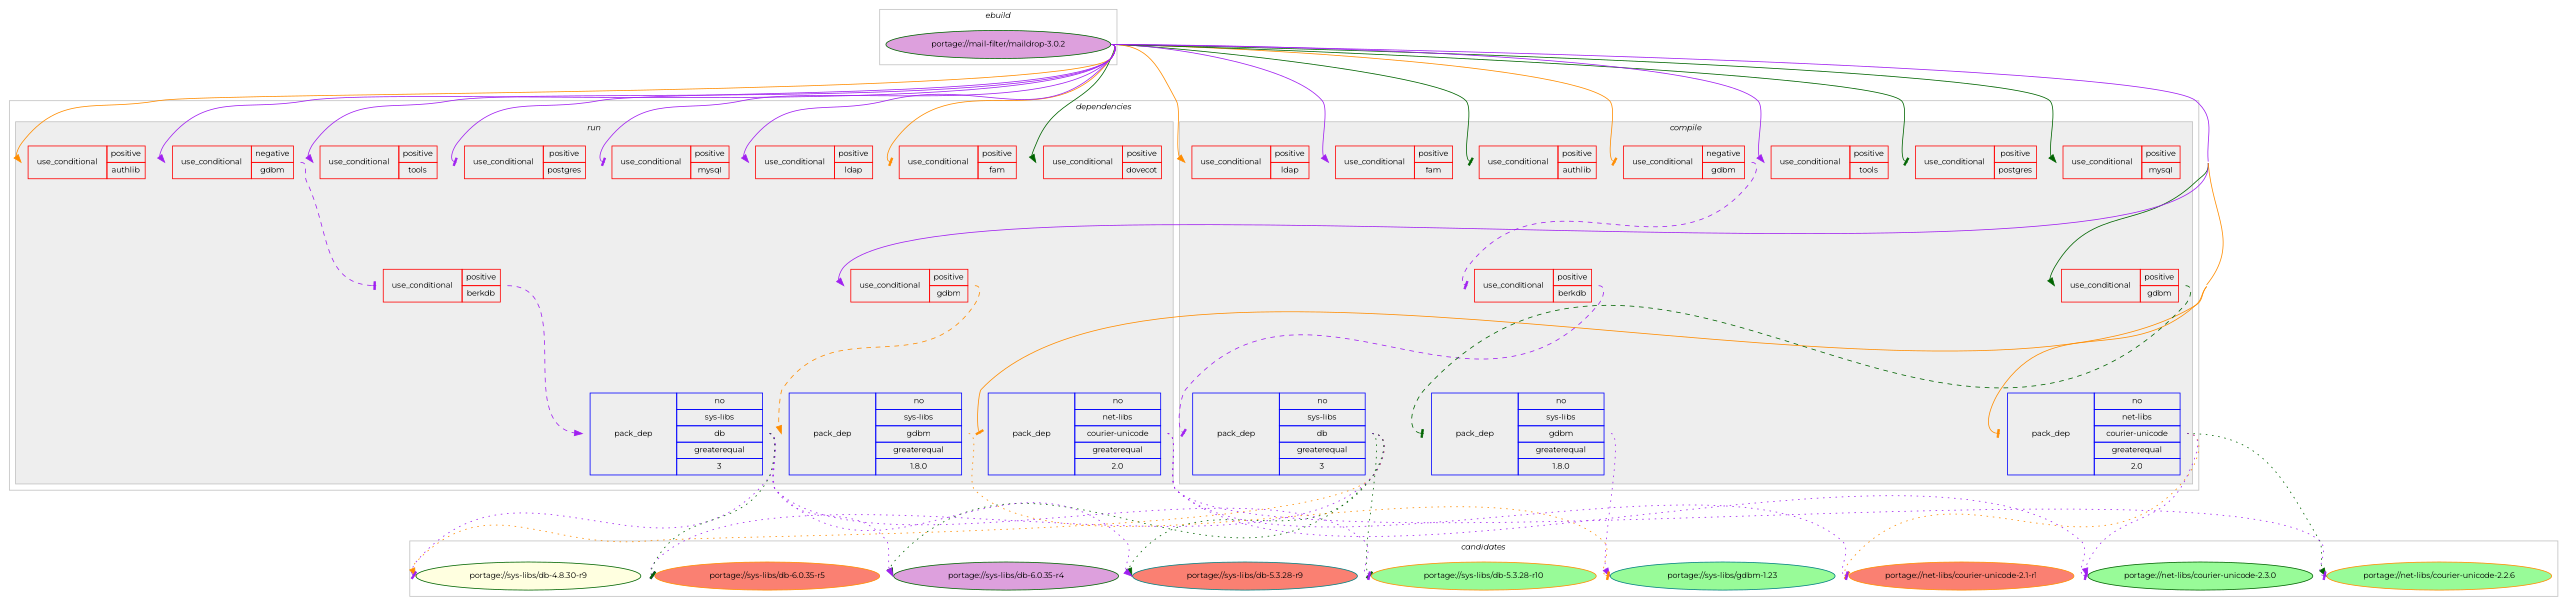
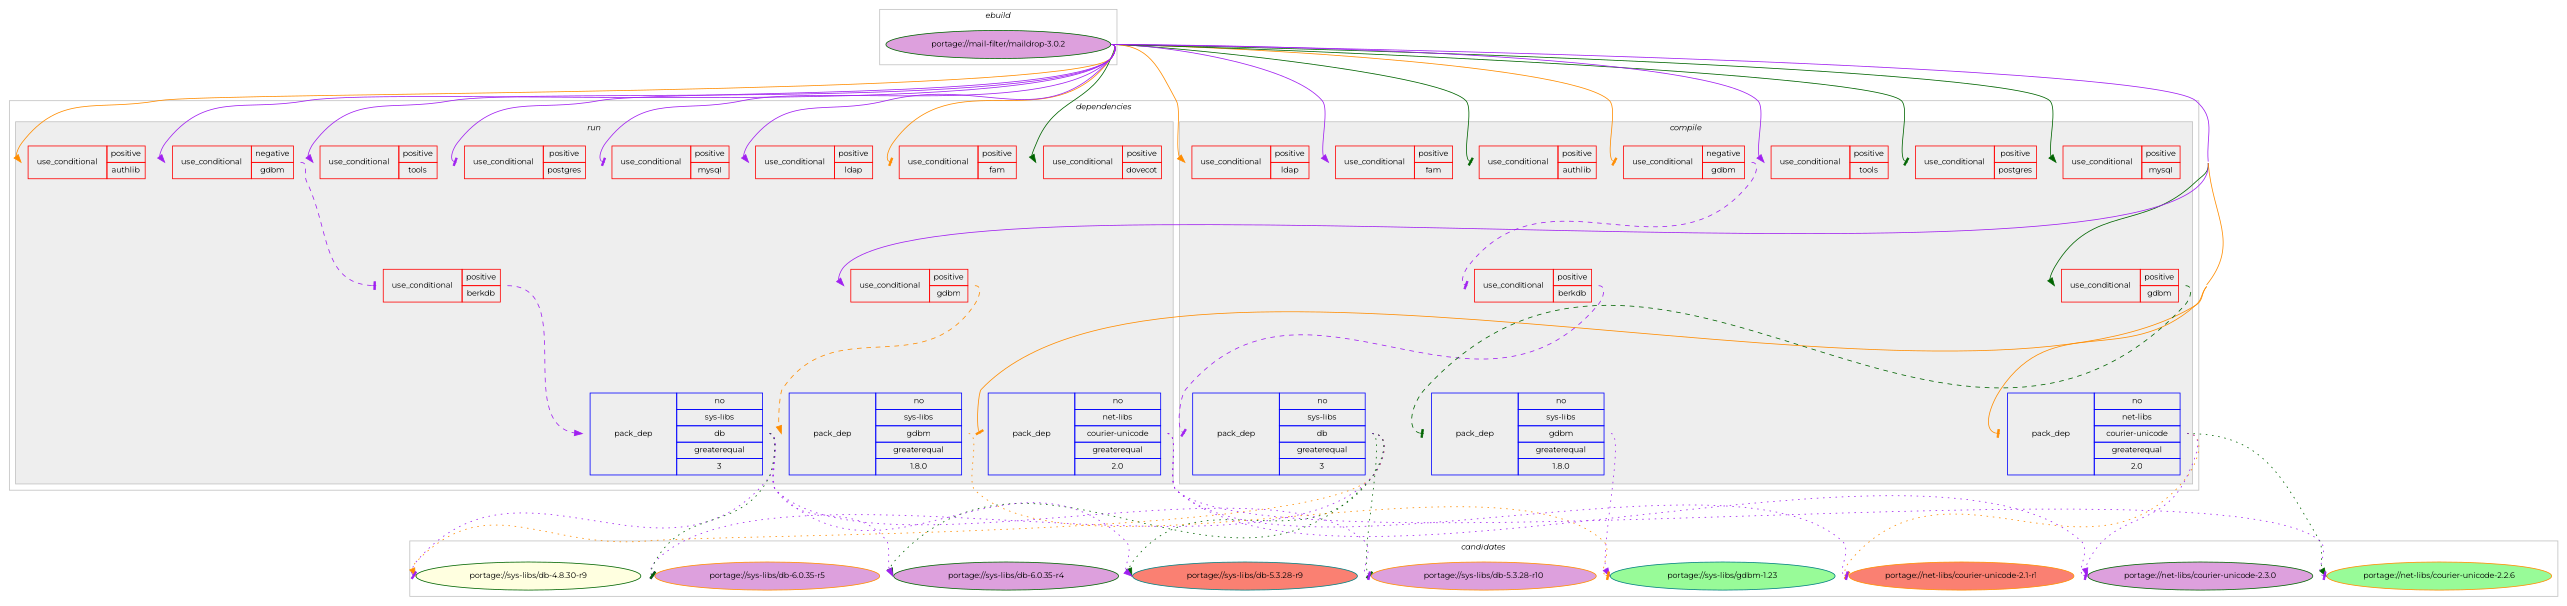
(767, 576) -> (767, 576)
(1484, 576) -> (1484, 576)
(2200, 576) -> (2200, 576)
